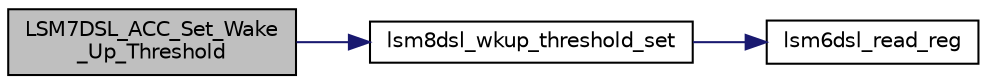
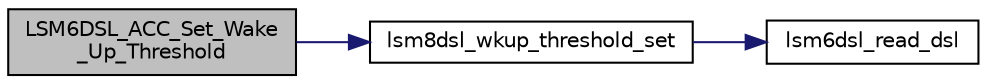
(152, 42) -> (152, 42)
(873, 42) -> (873, 42)
